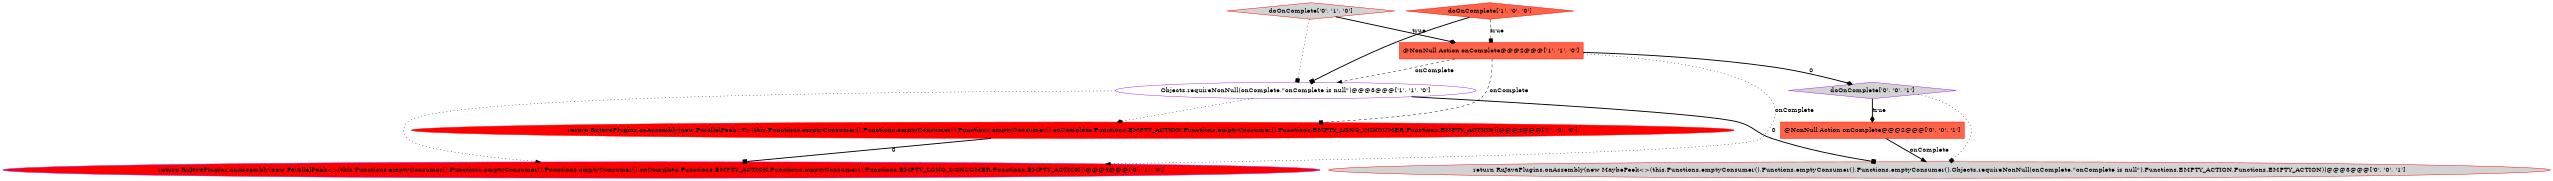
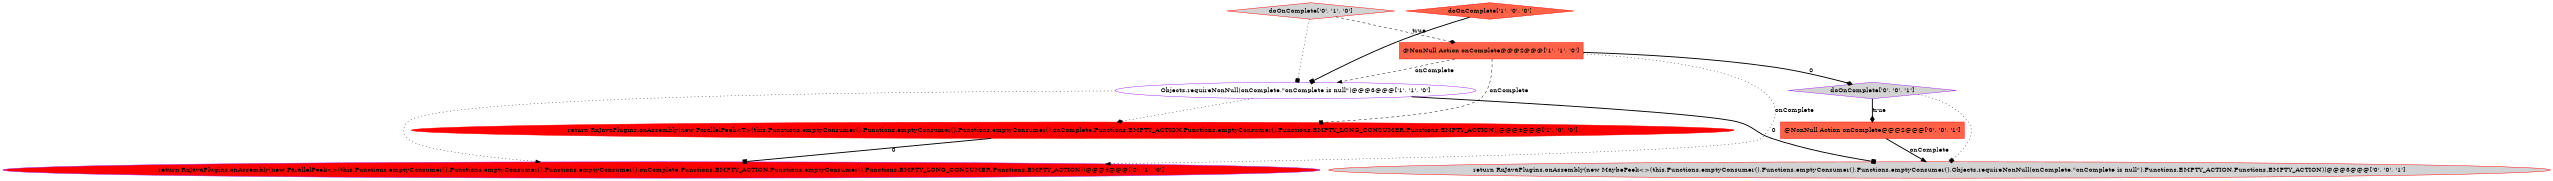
(1393, 29) -> (1393, 29)
(1490, 29) -> none
